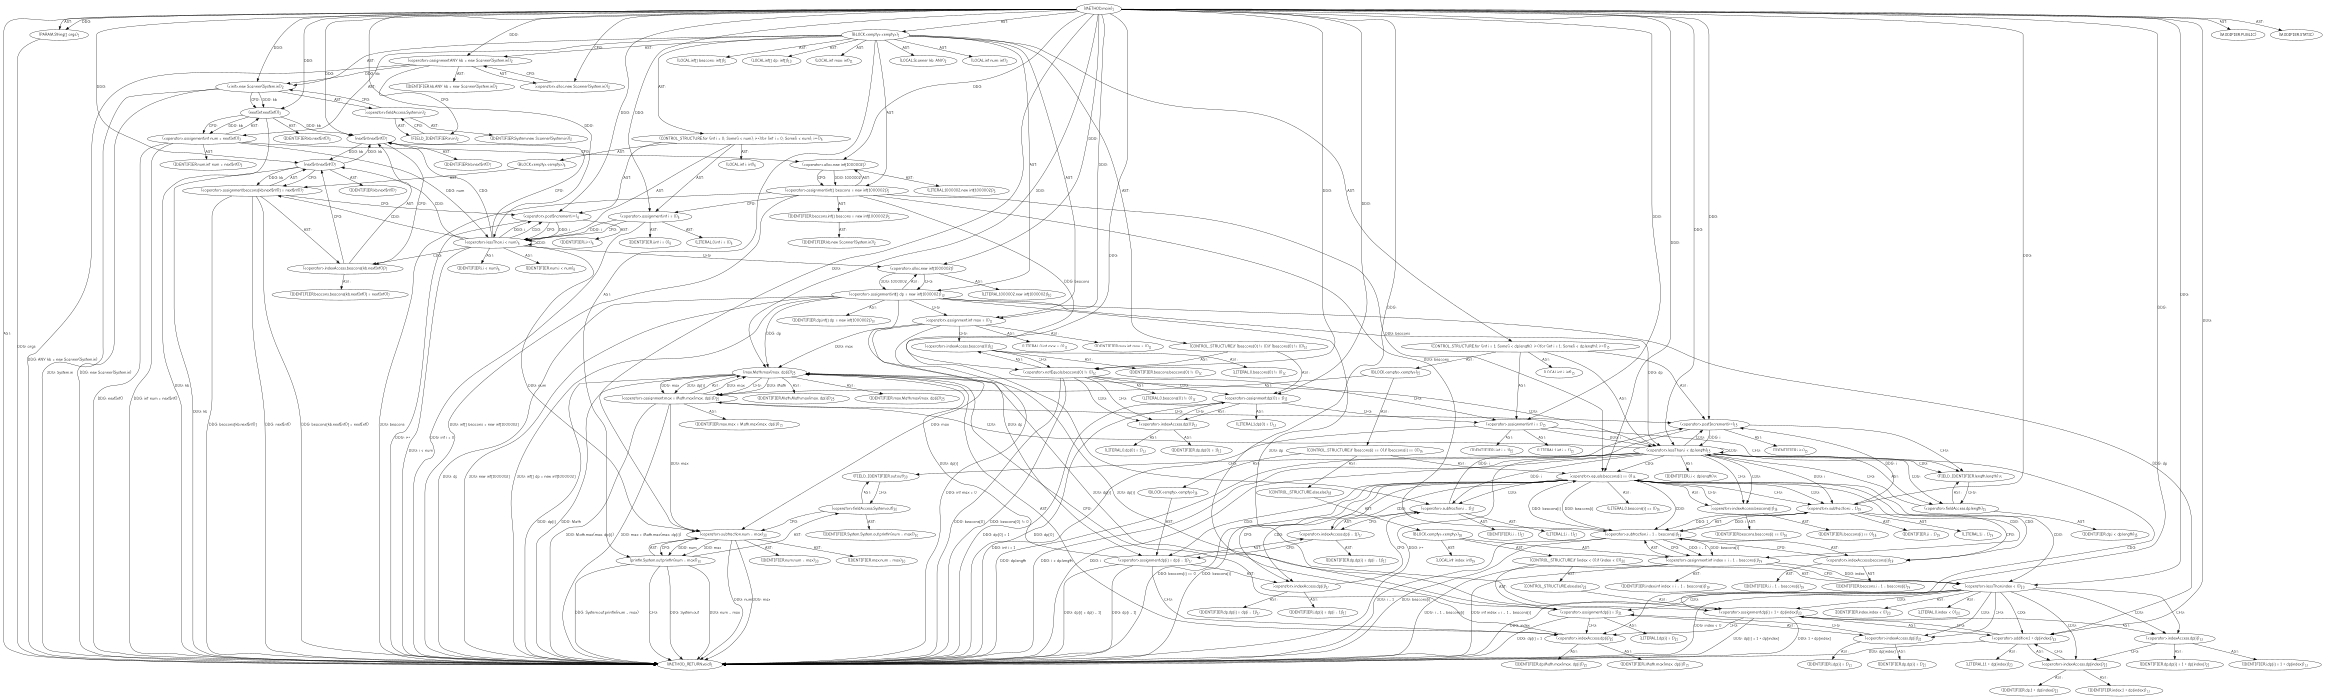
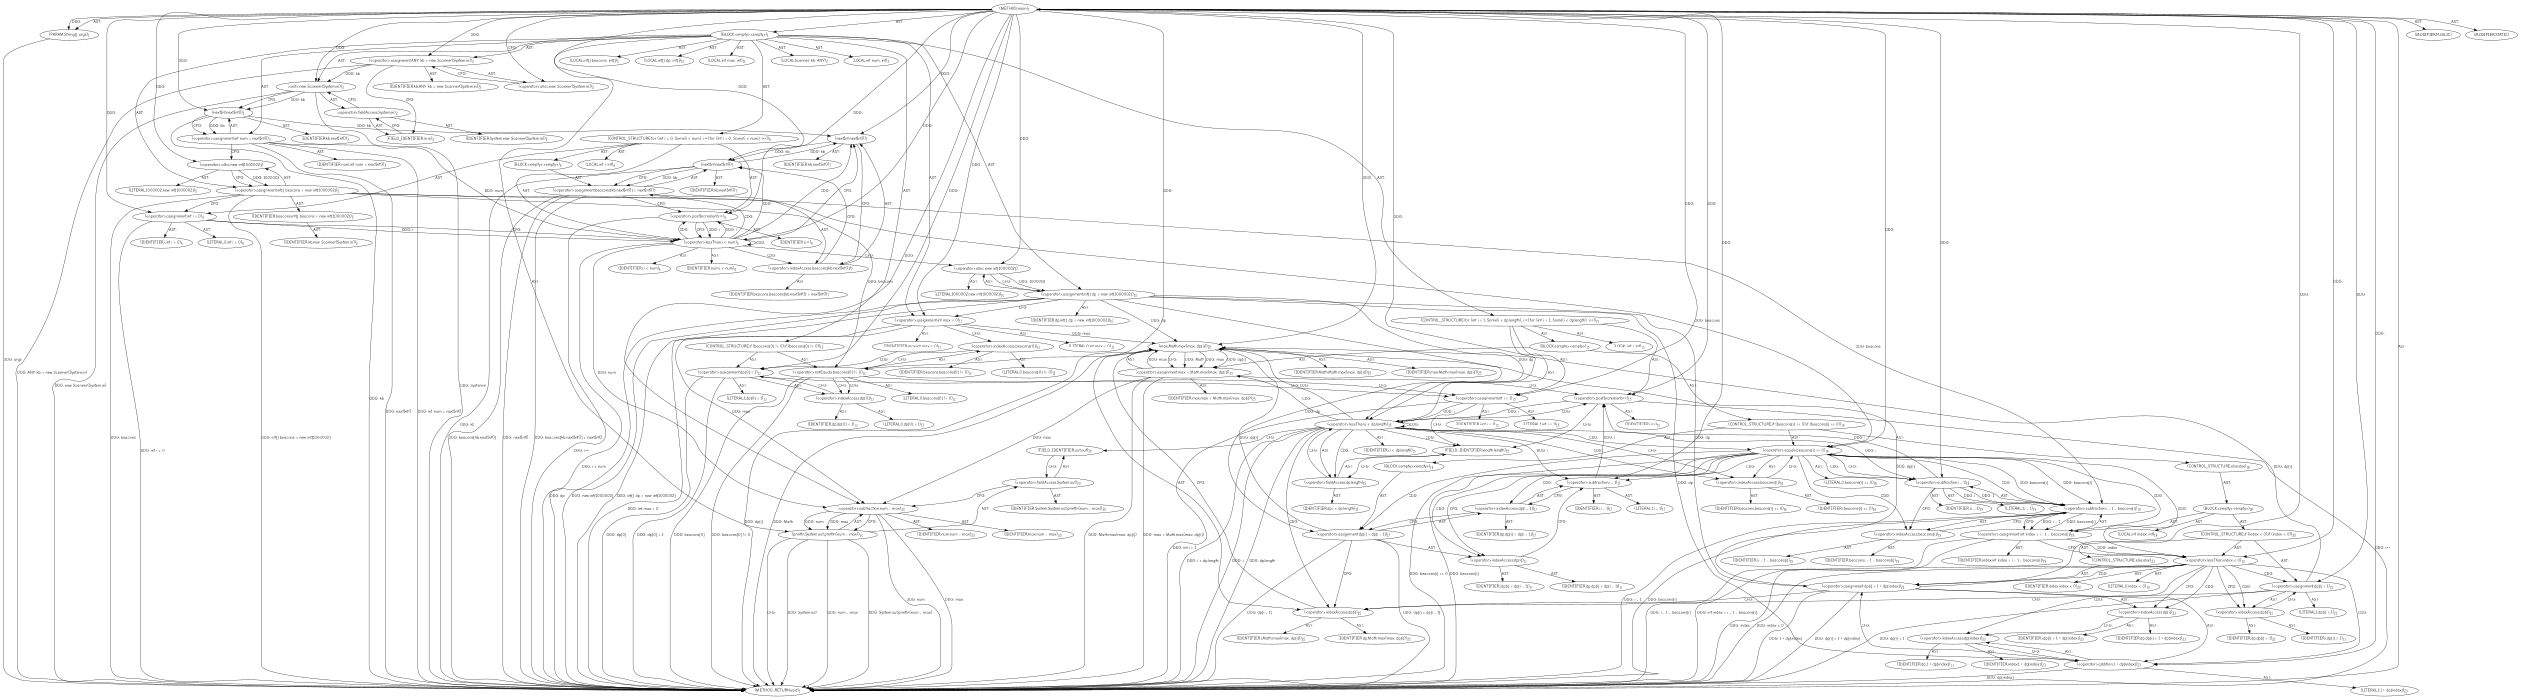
(2151, 33) -> (2108, 23)
(1169, 386) -> (831, 367)
